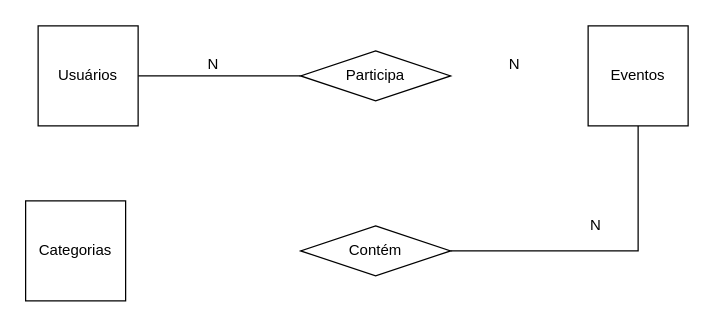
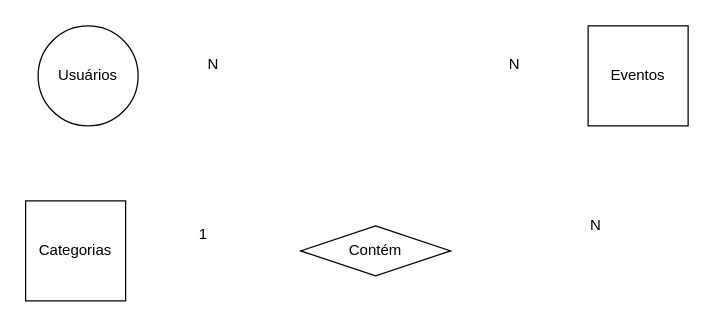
(88, 76) -> (88, 76)
(219, 76) -> none
(376, 76) -> none
none -> (209, 234)
(607, 251) -> none
